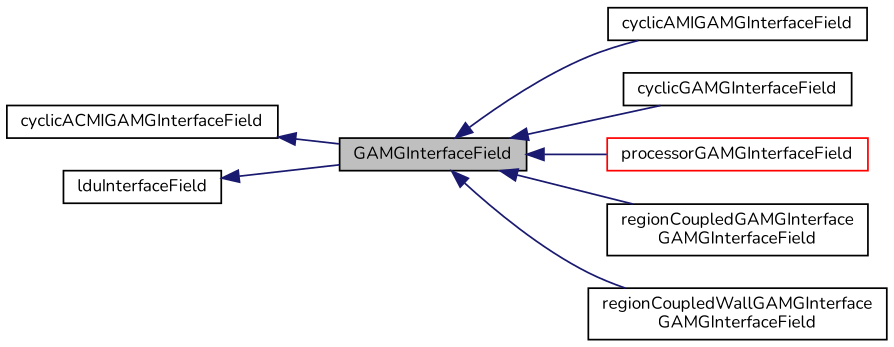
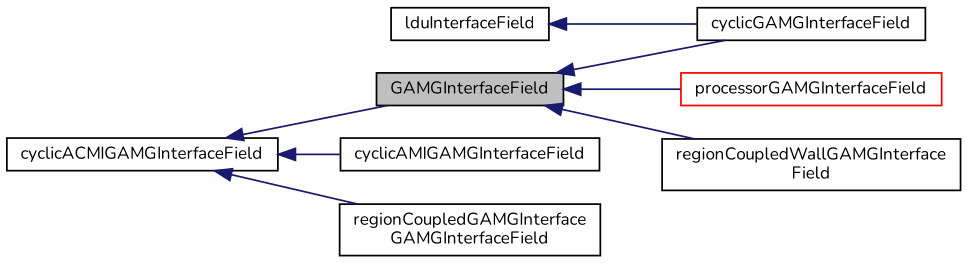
(550, 75) -> (318, 154)
(289, 170) -> (632, 24)
(575, 190) -> (294, 189)
(738, 314) -> (811, 165)
